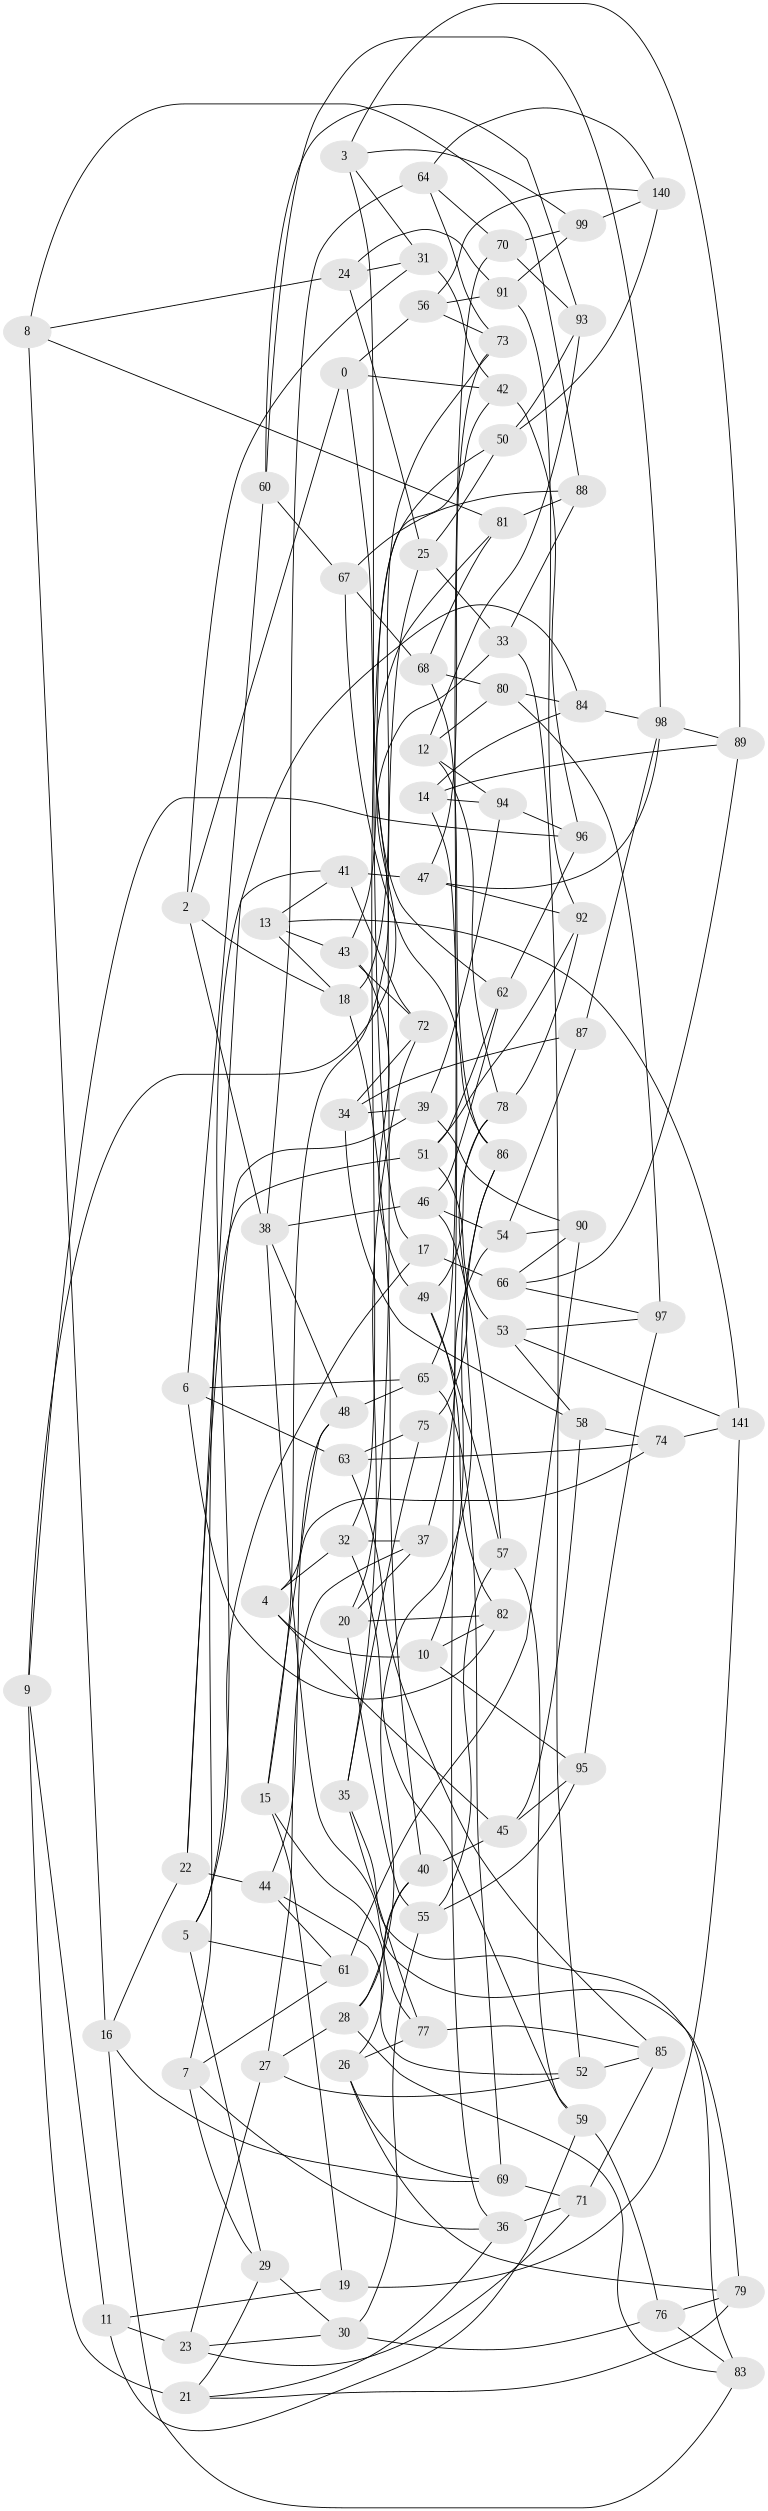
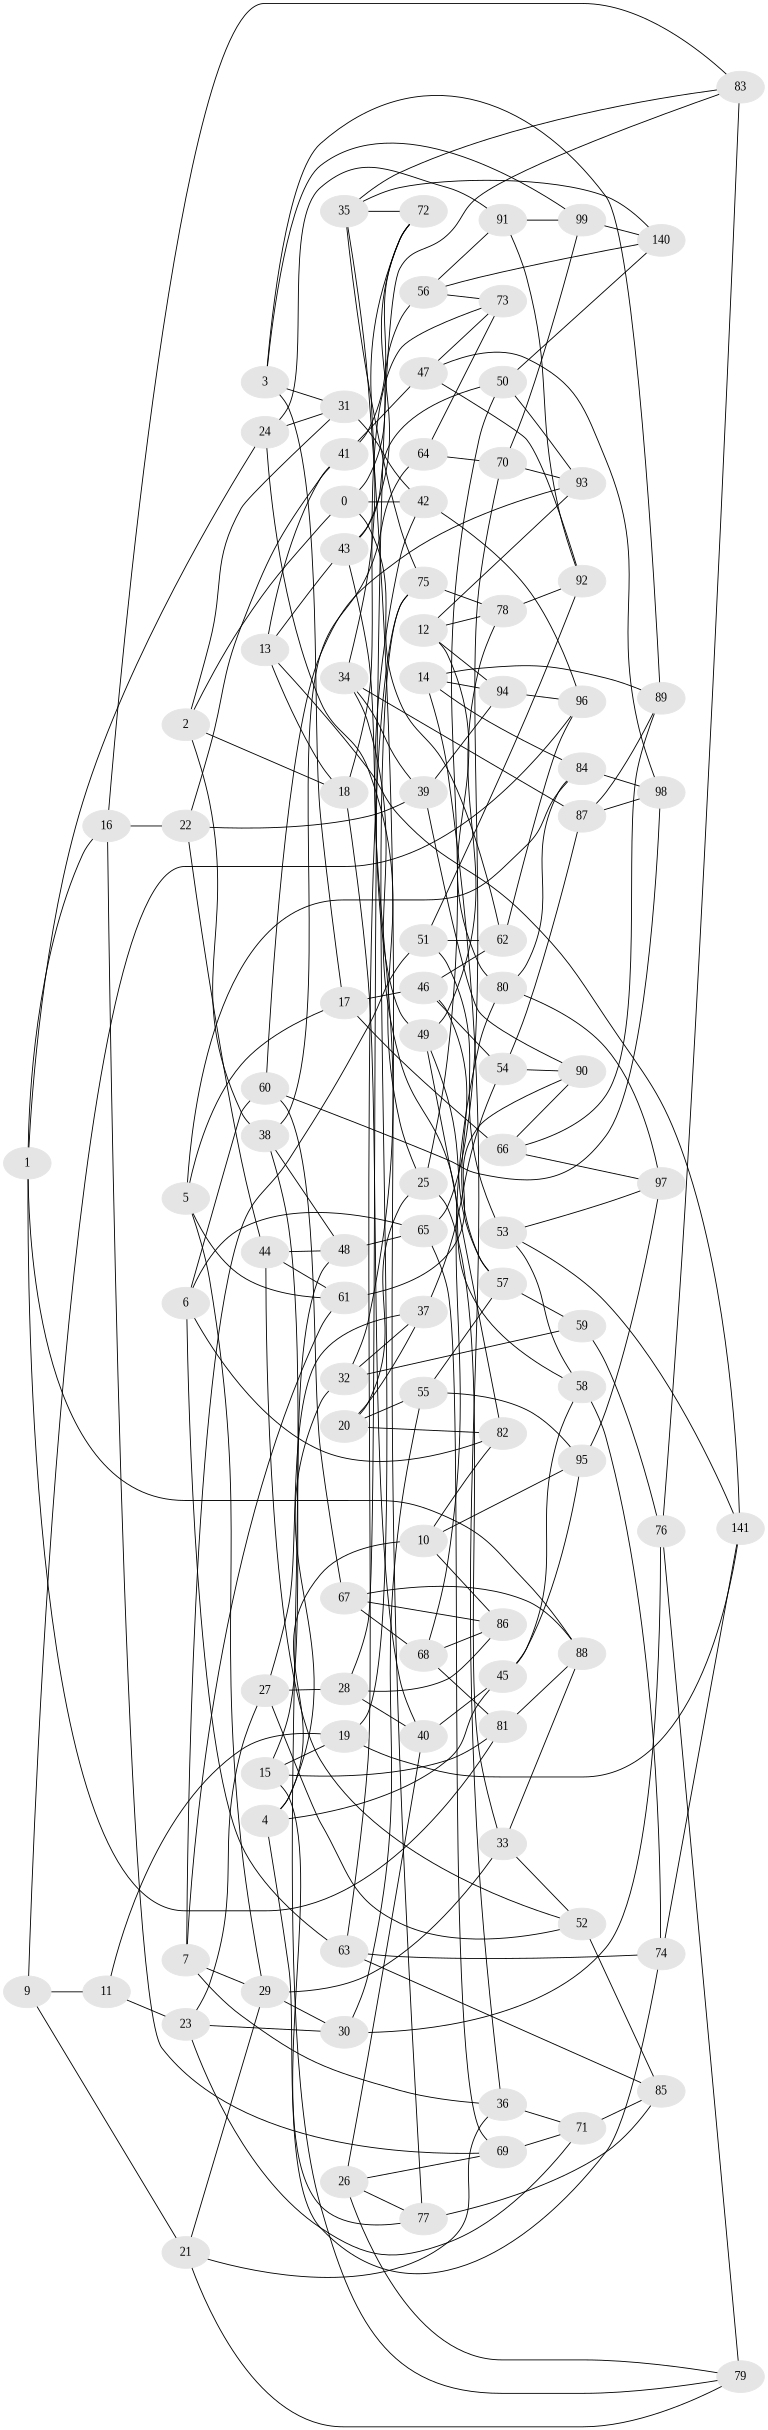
(549, 108) -> (488, 180)
(27, 332) -> (27, 1163)
(701, 733) -> (627, 760)
(176, 1079) -> (416, 1942)
none -> (384, 1160)
(344, 1216) -> (384, 995)
(376, 2376) -> none
